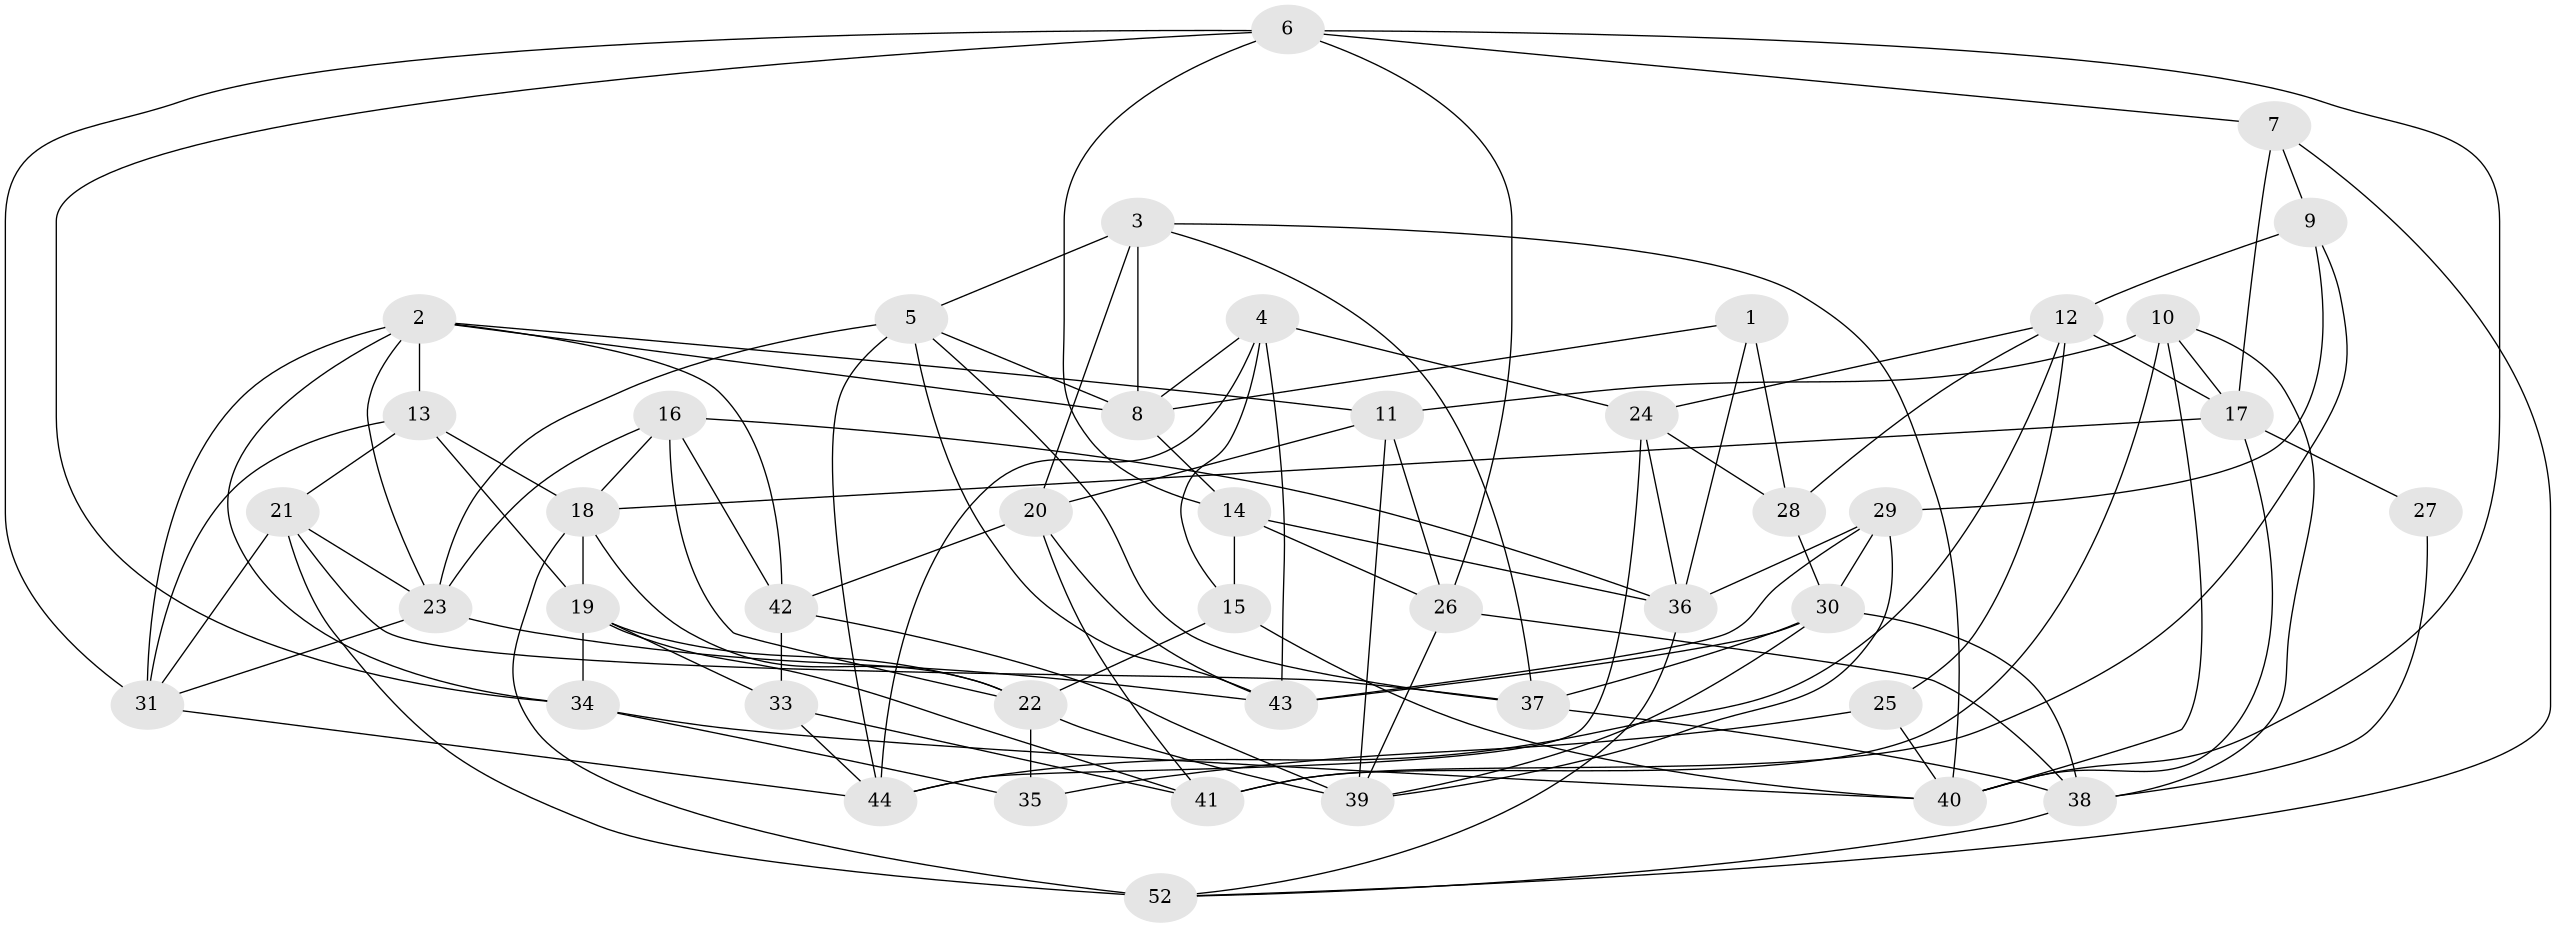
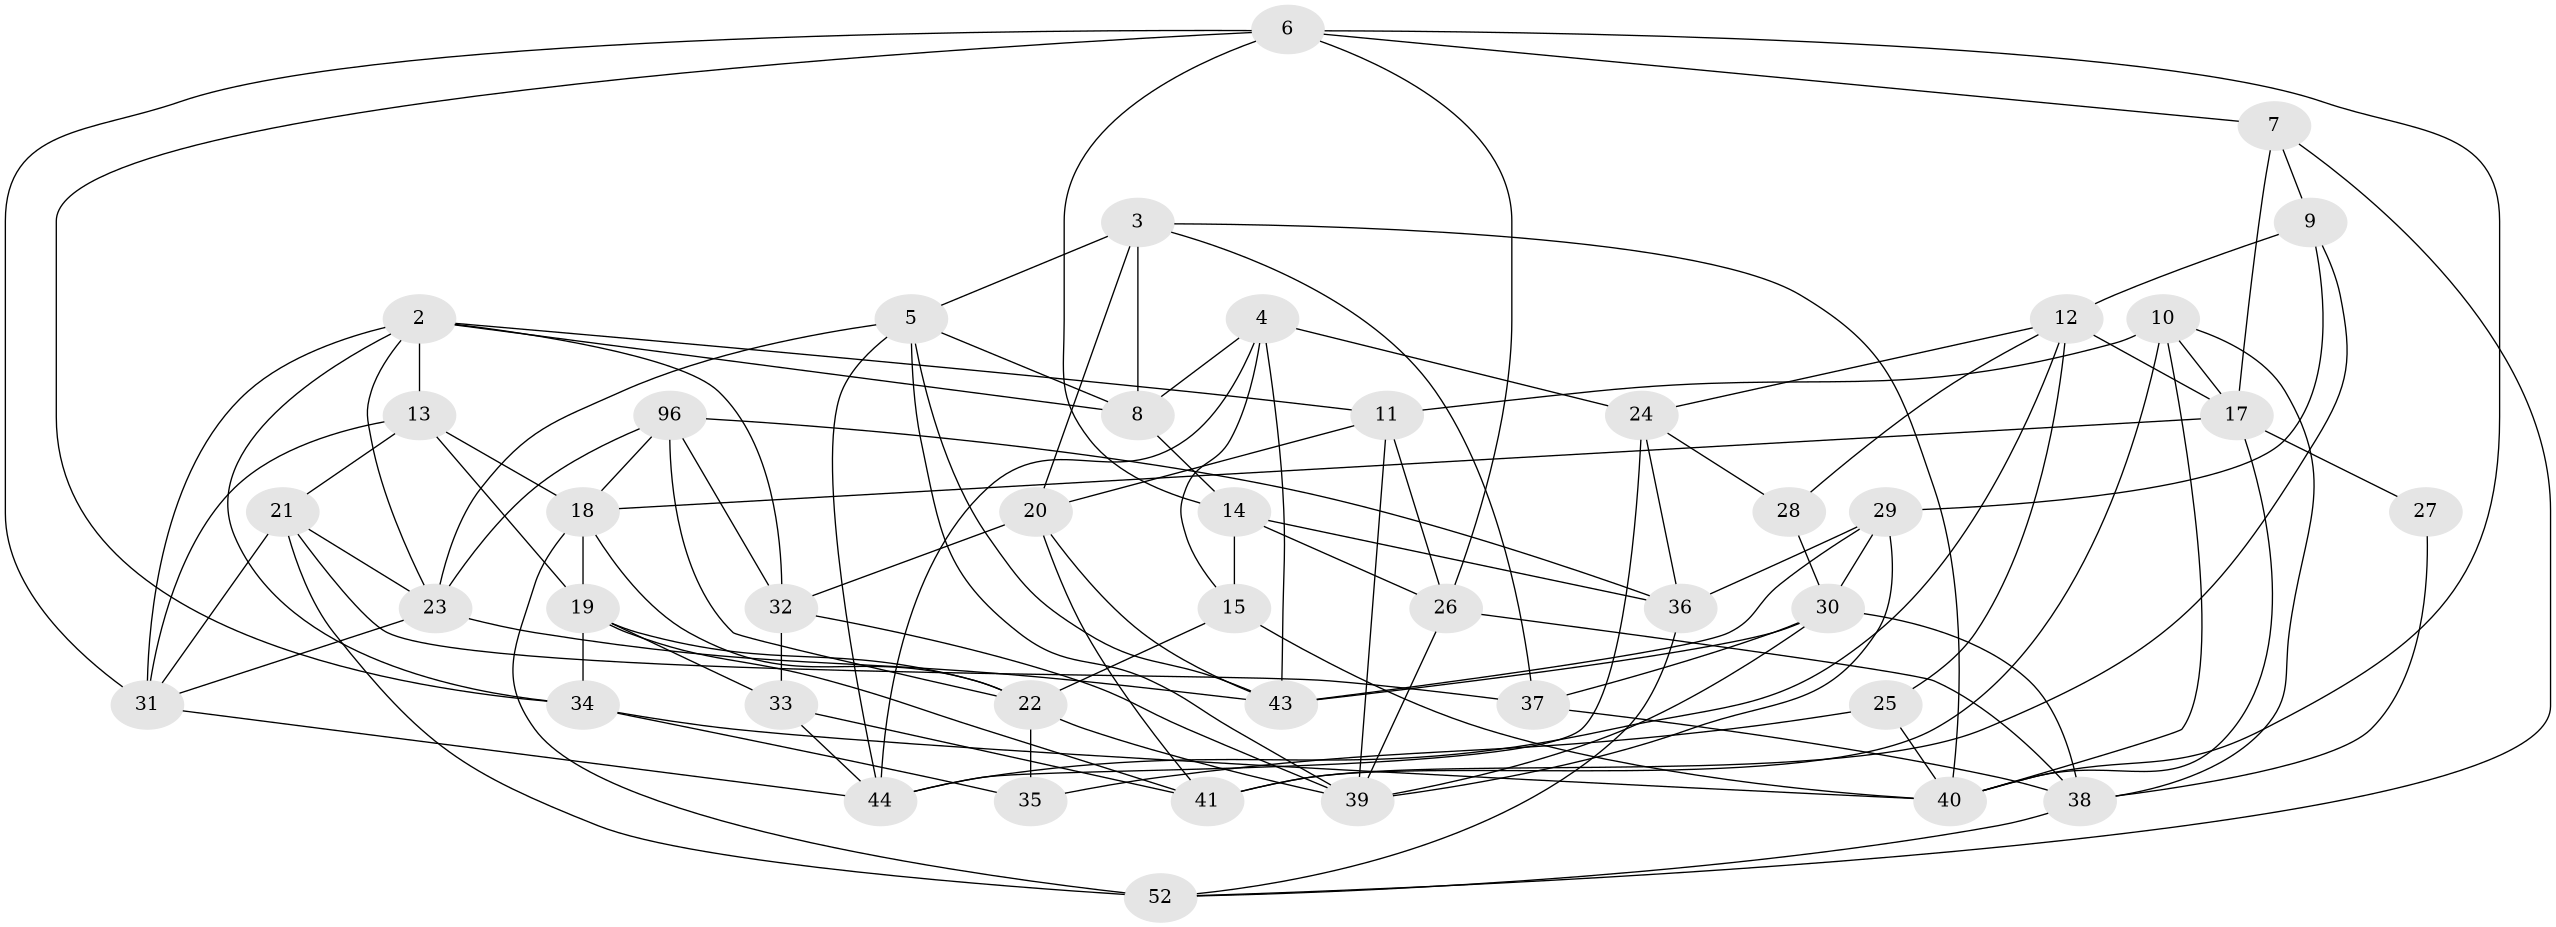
(1752, 319) -> none
(670, 415) -> (670, 415)
(781, 608) -> (781, 608)
(1158, 610) -> (1031, 641)
